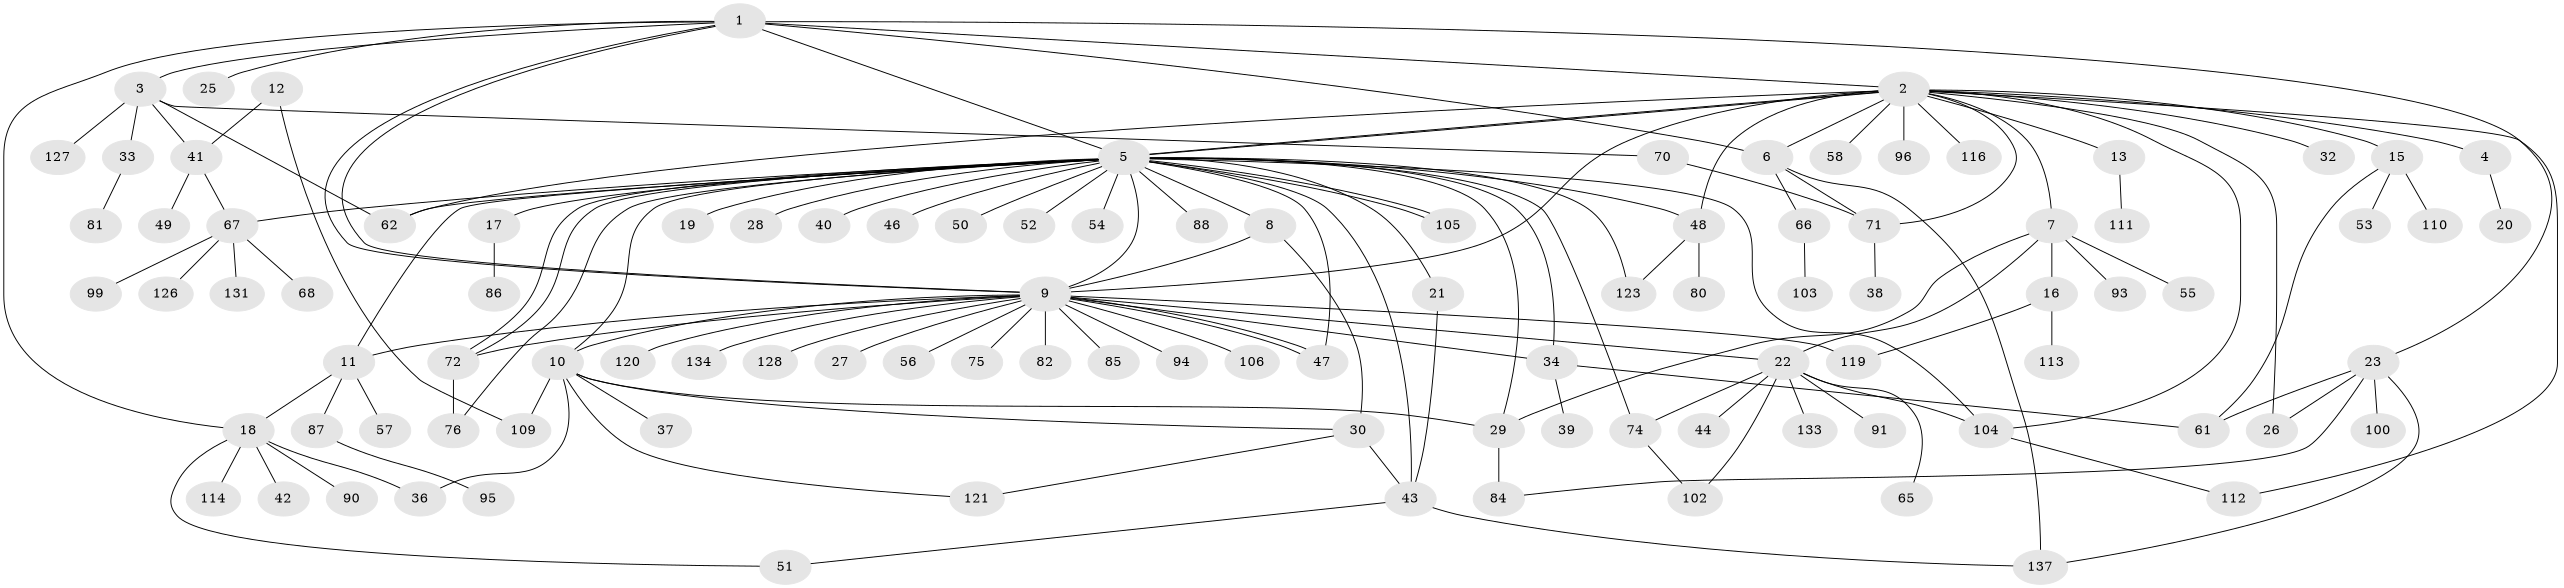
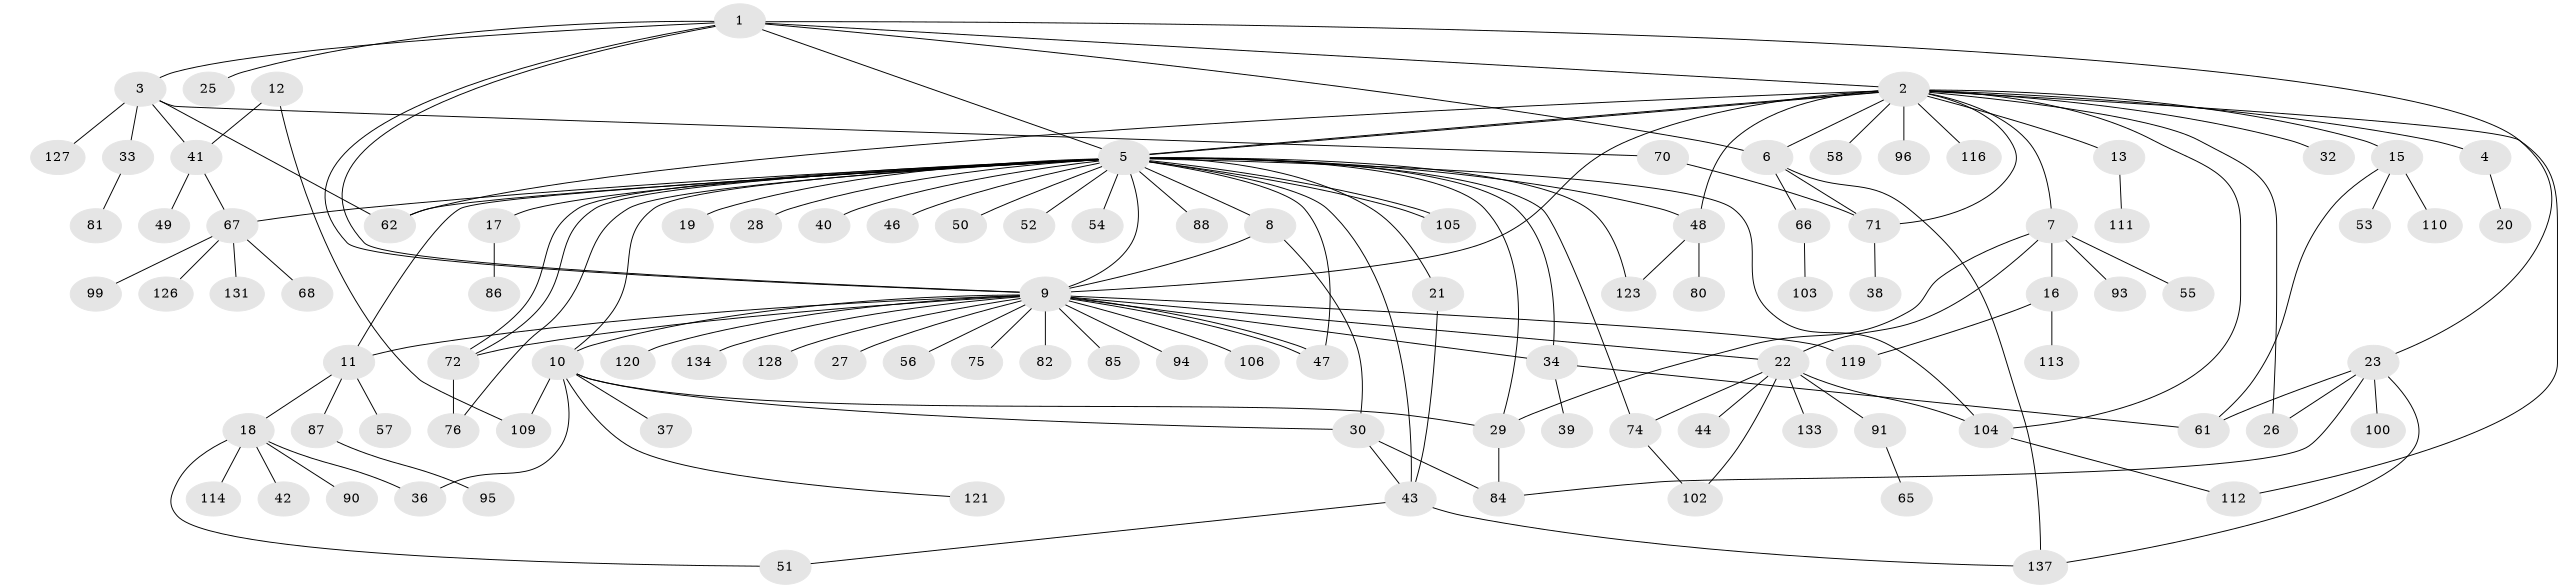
(131, 65) -> none
(1883, 391) -> (1893, 465)
(1168, 465) -> (1429, 465)
